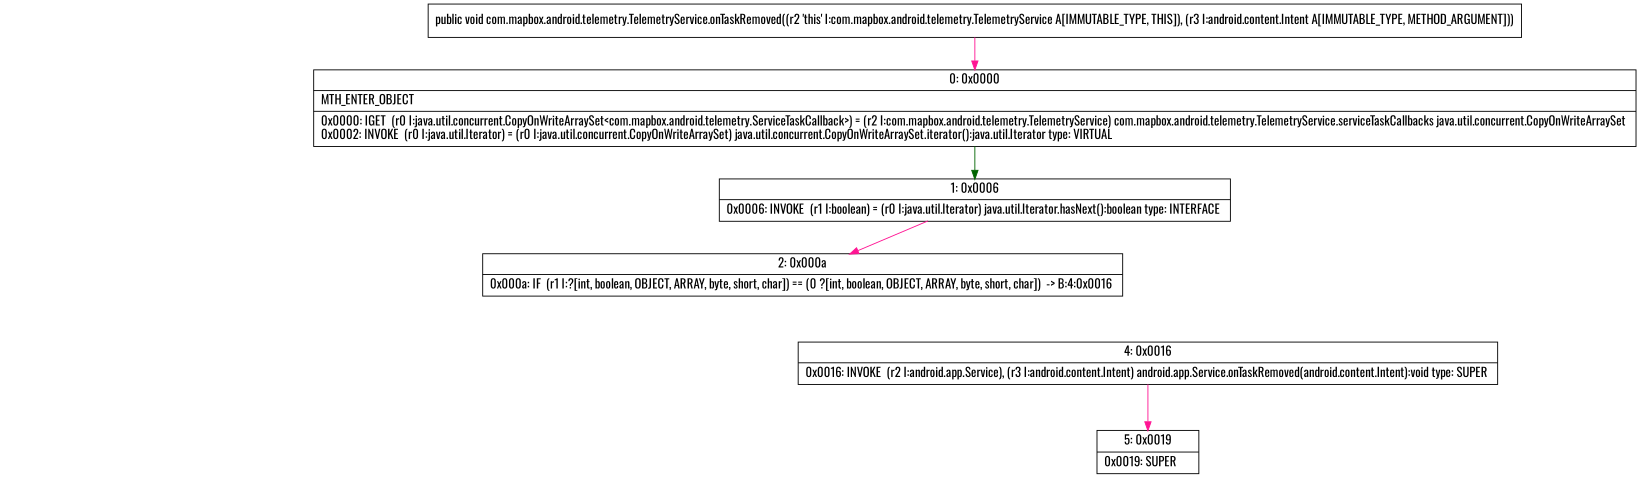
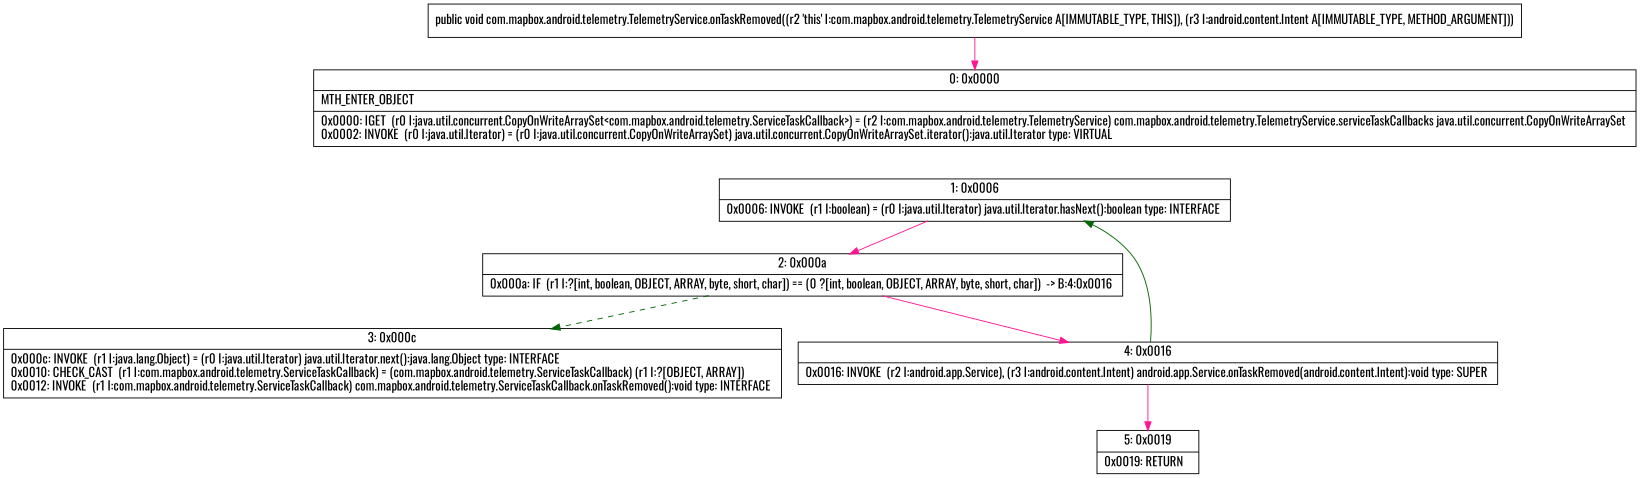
(975, 158) -> (1142, 273)
none -> (971, 318)
none -> (393, 363)
(1145, 462) -> (1148, 462)
